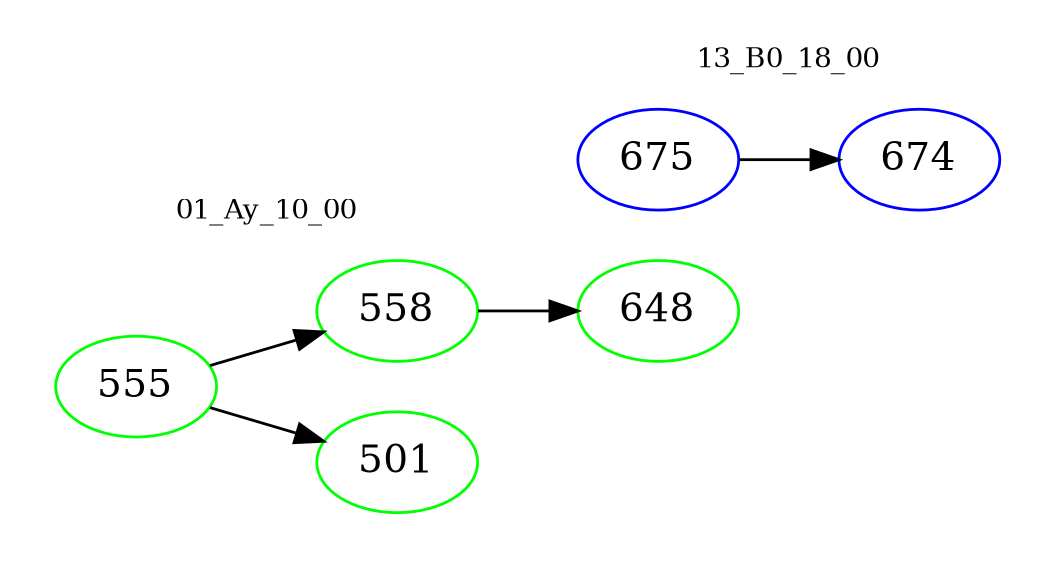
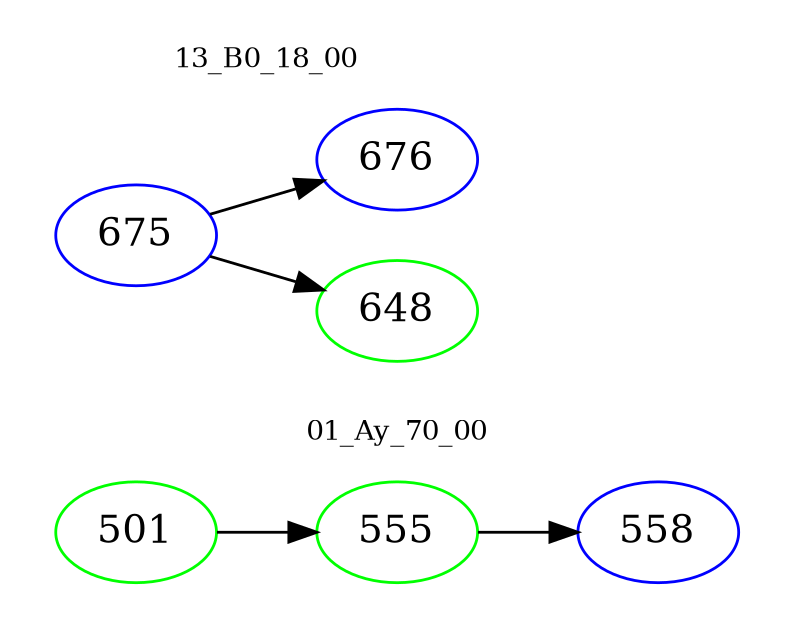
(919, 160) -> (397, 160)
(267, 212) -> (397, 433)
(397, 311) -> (658, 532)
(517, 311) -> (253, 269)
(253, 420) -> (253, 532)
